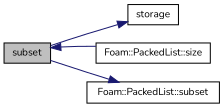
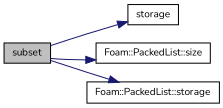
(78, 46) -> (68, 60)
(153, 93) -> (153, 93)
